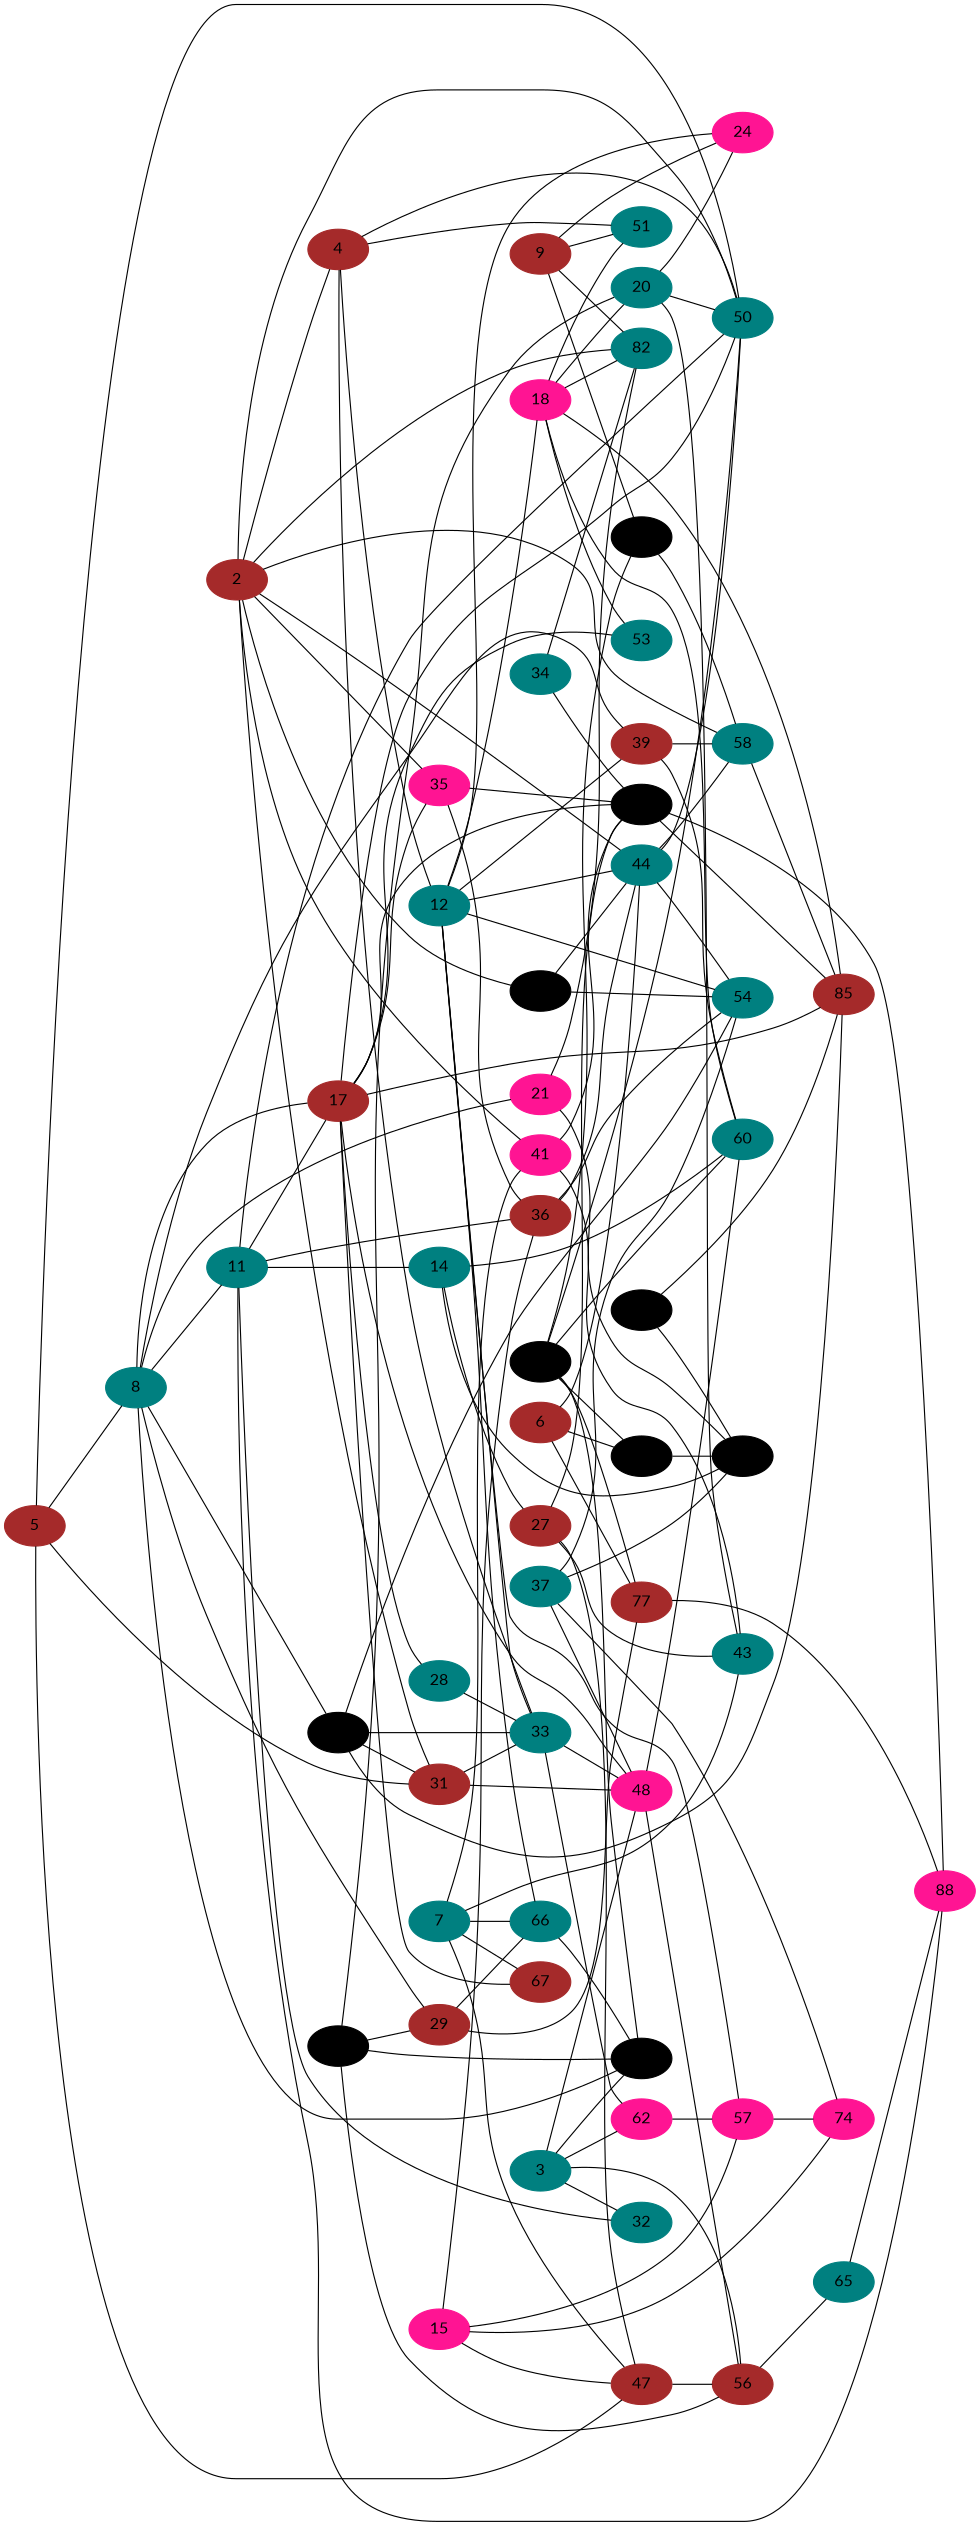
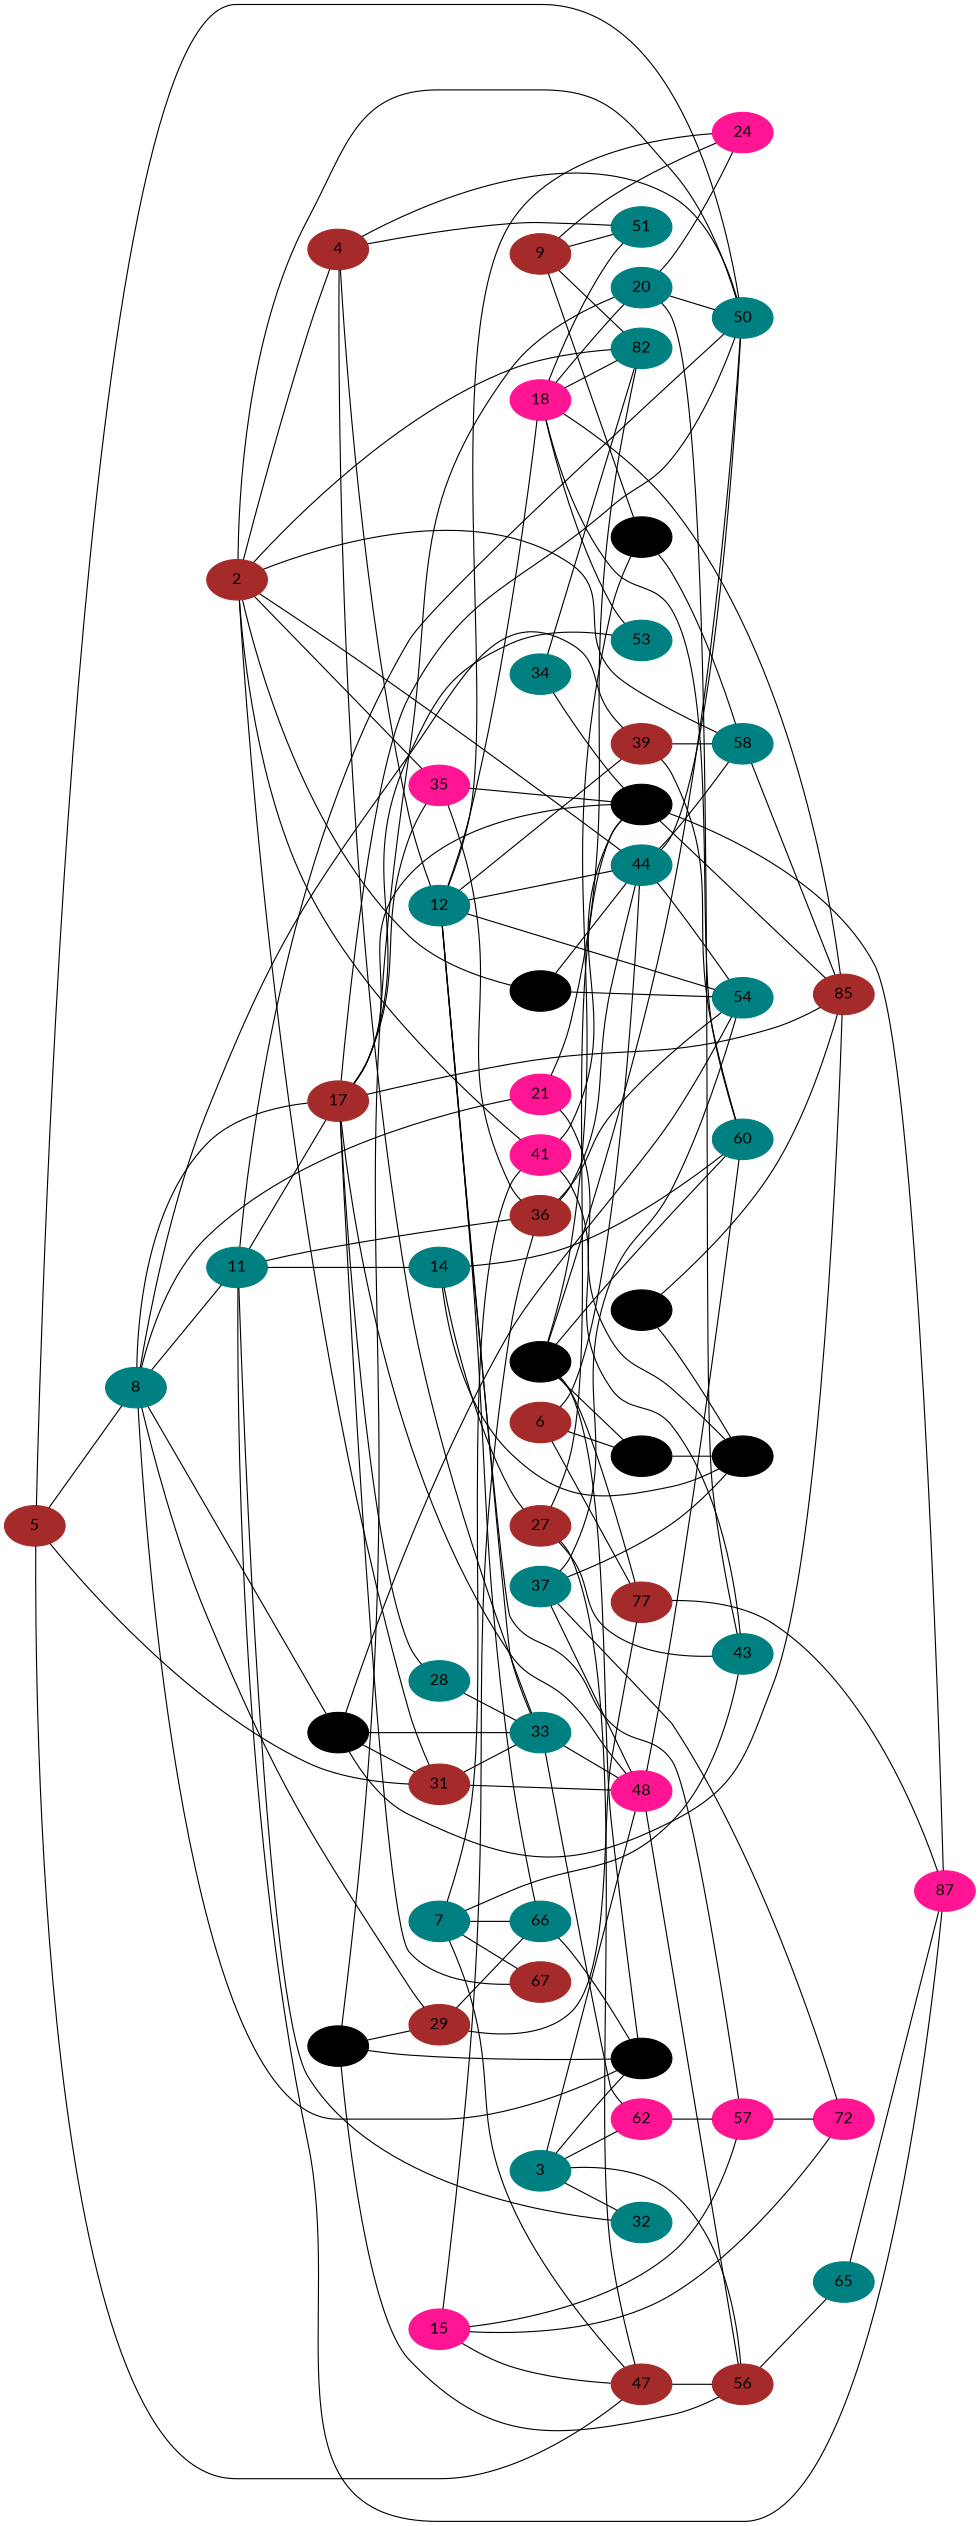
(945, 1891) -> (945, 1891)
(844, 2119) -> (844, 2119)
